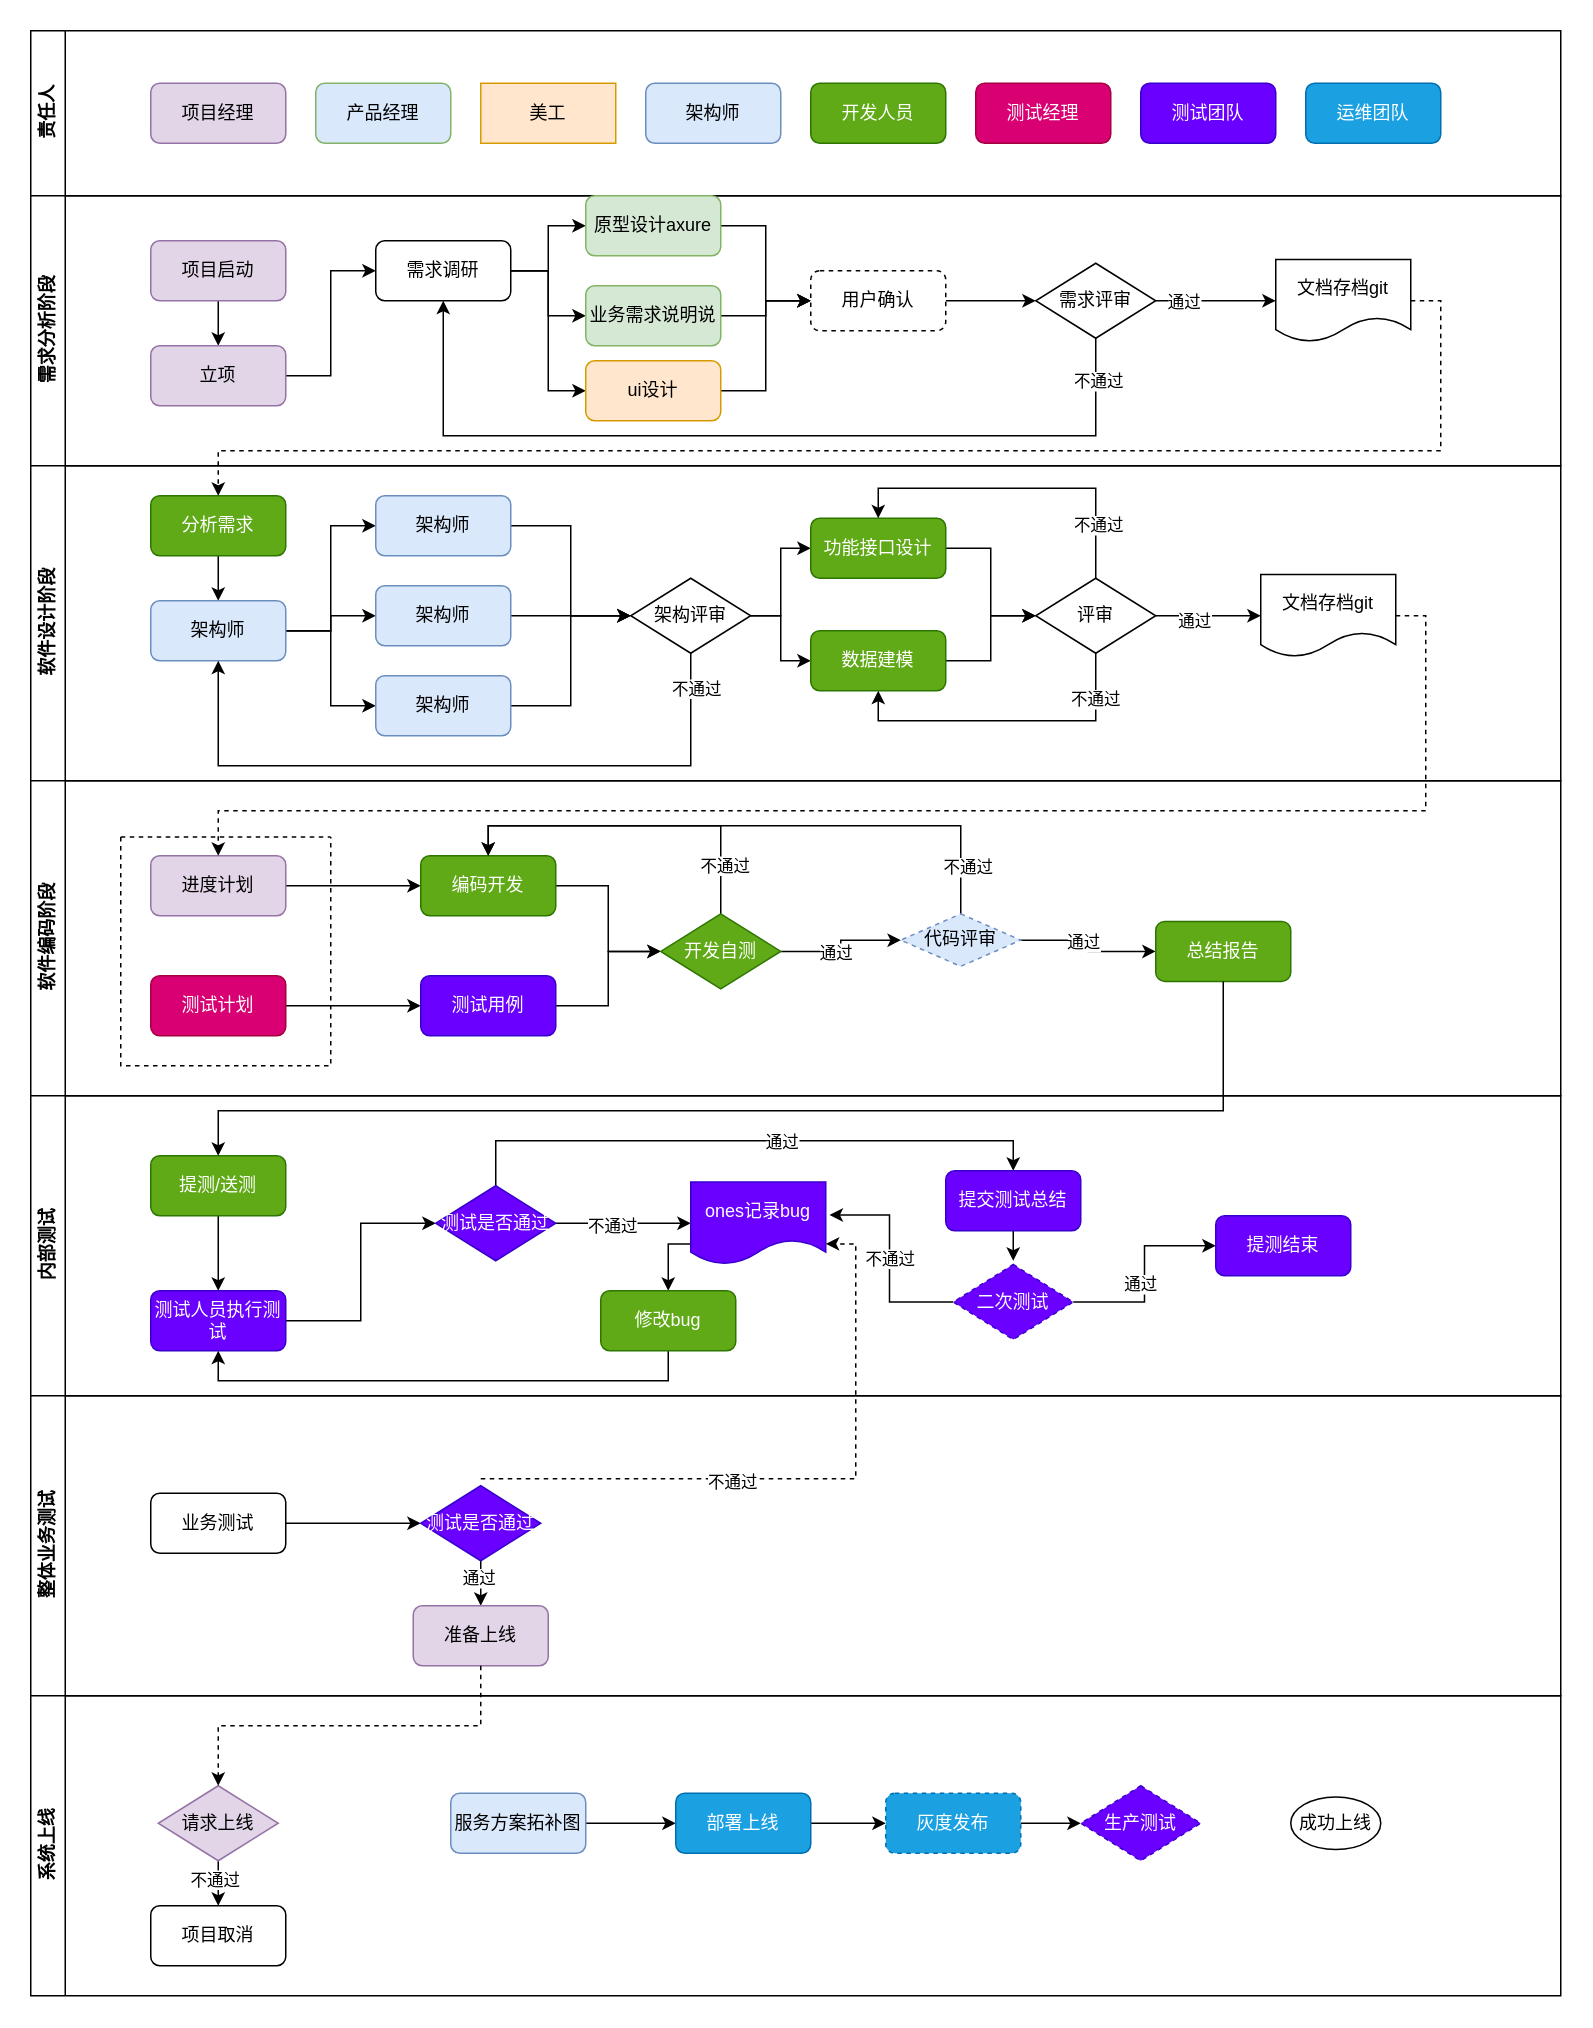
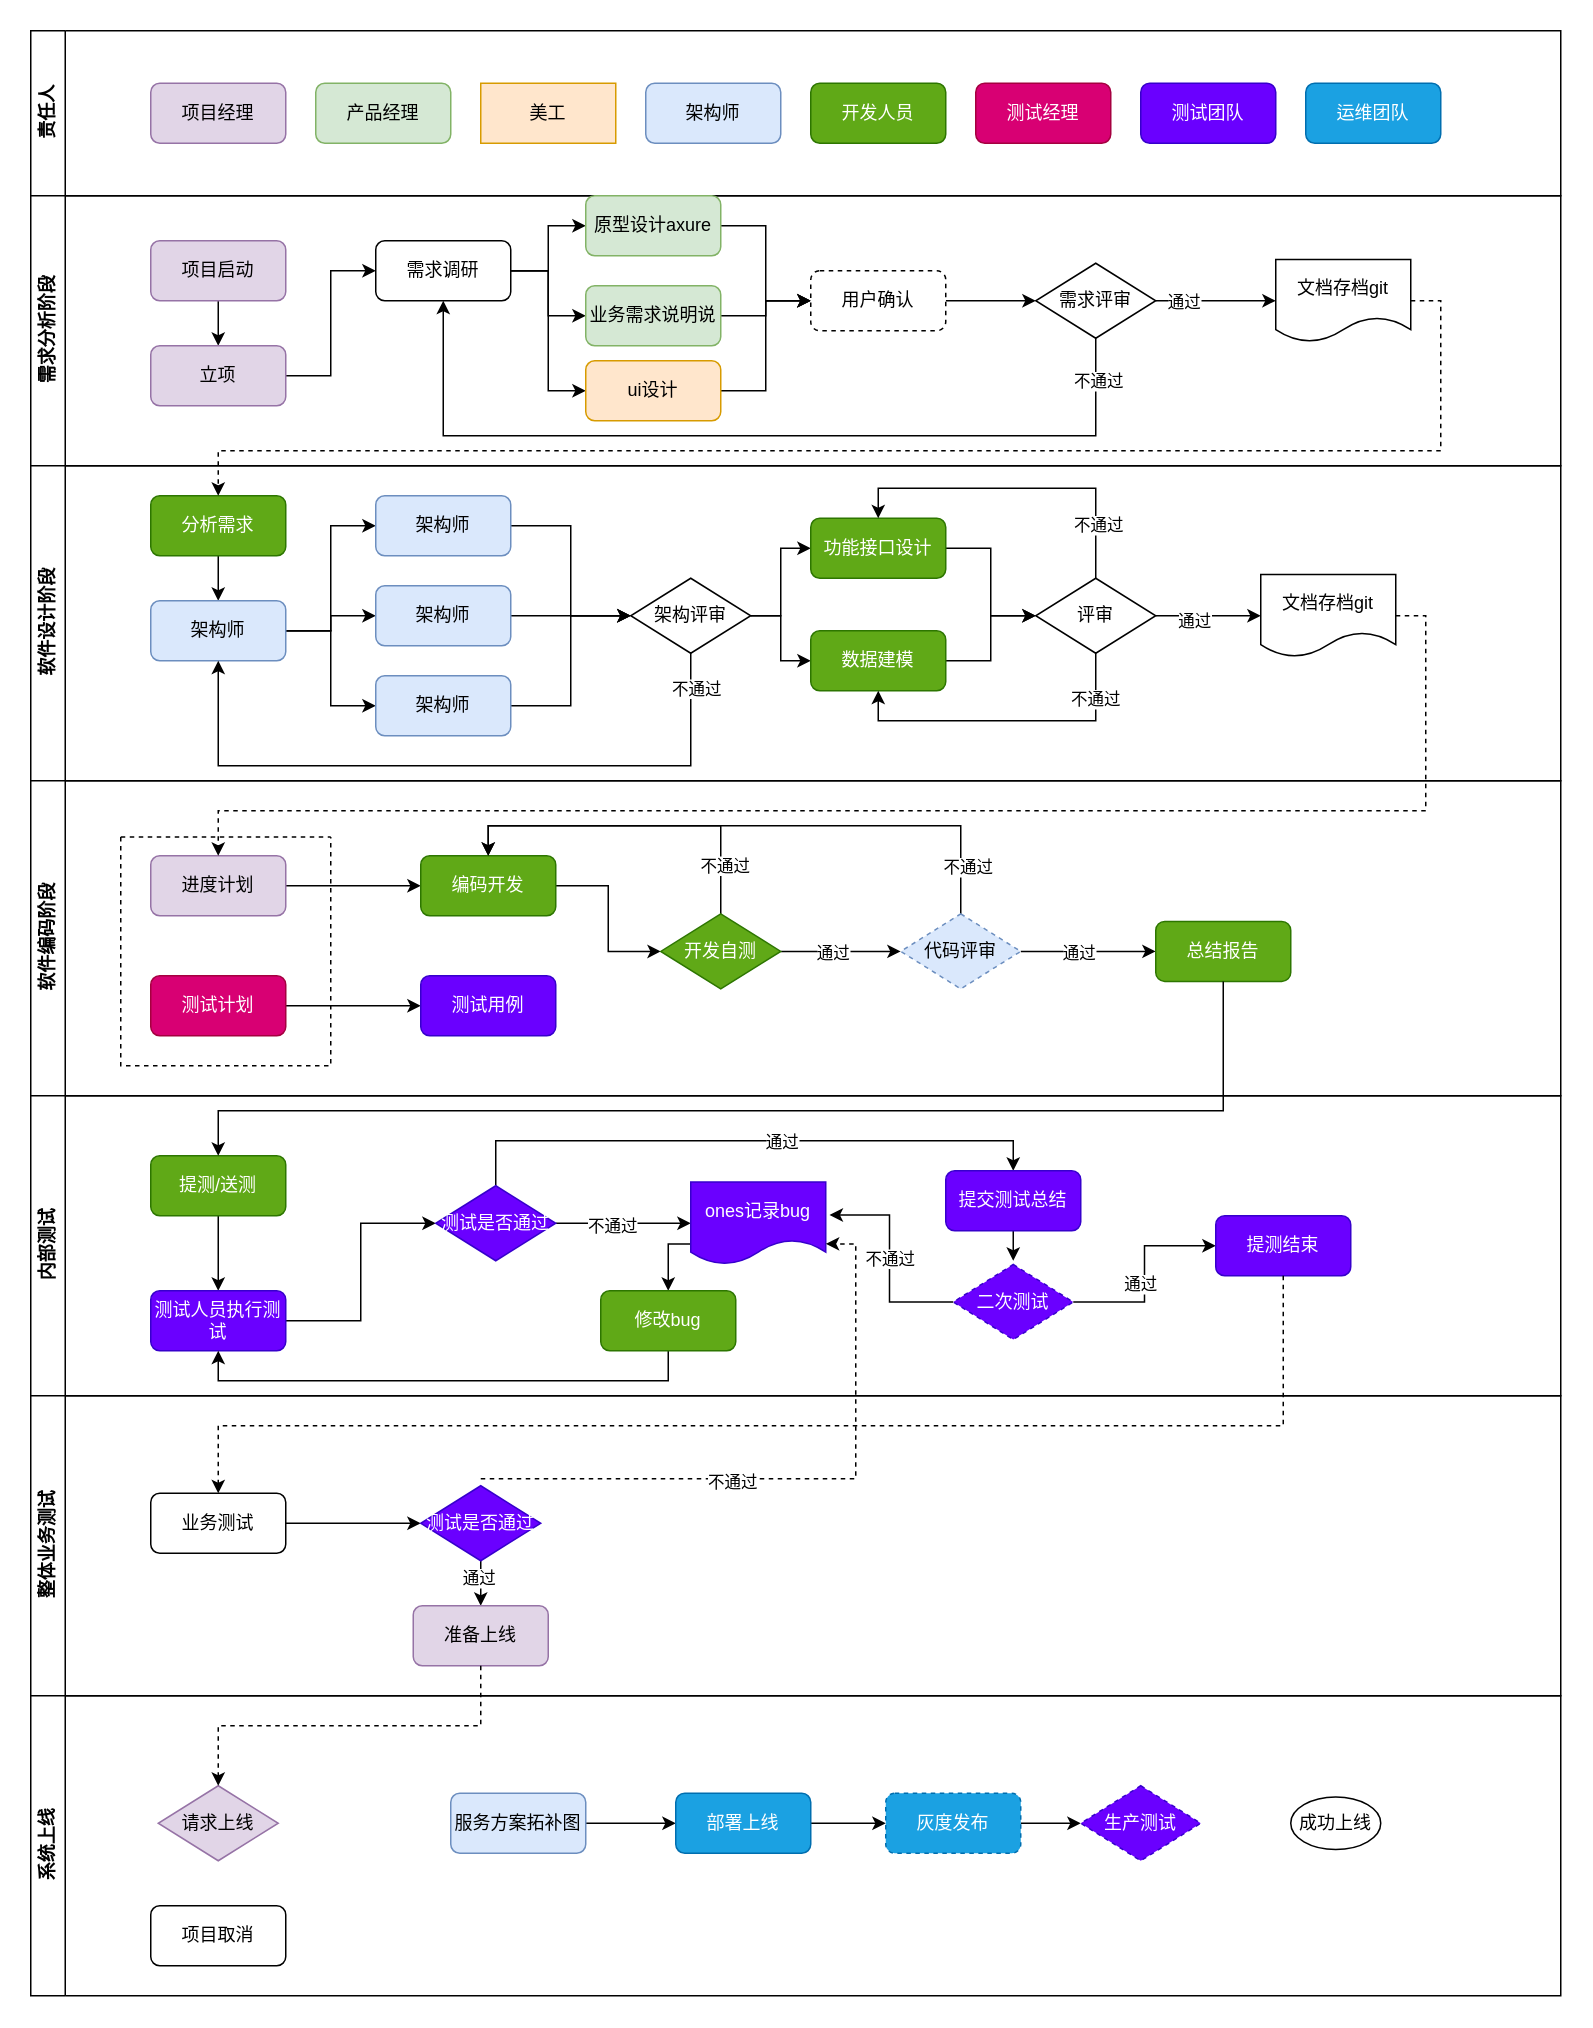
(383, 113) -> (383, 113)
(961, 940) -> (961, 951)
(607, 1006) -> none
none -> (735, 1426)
(218, 1889) -> none
